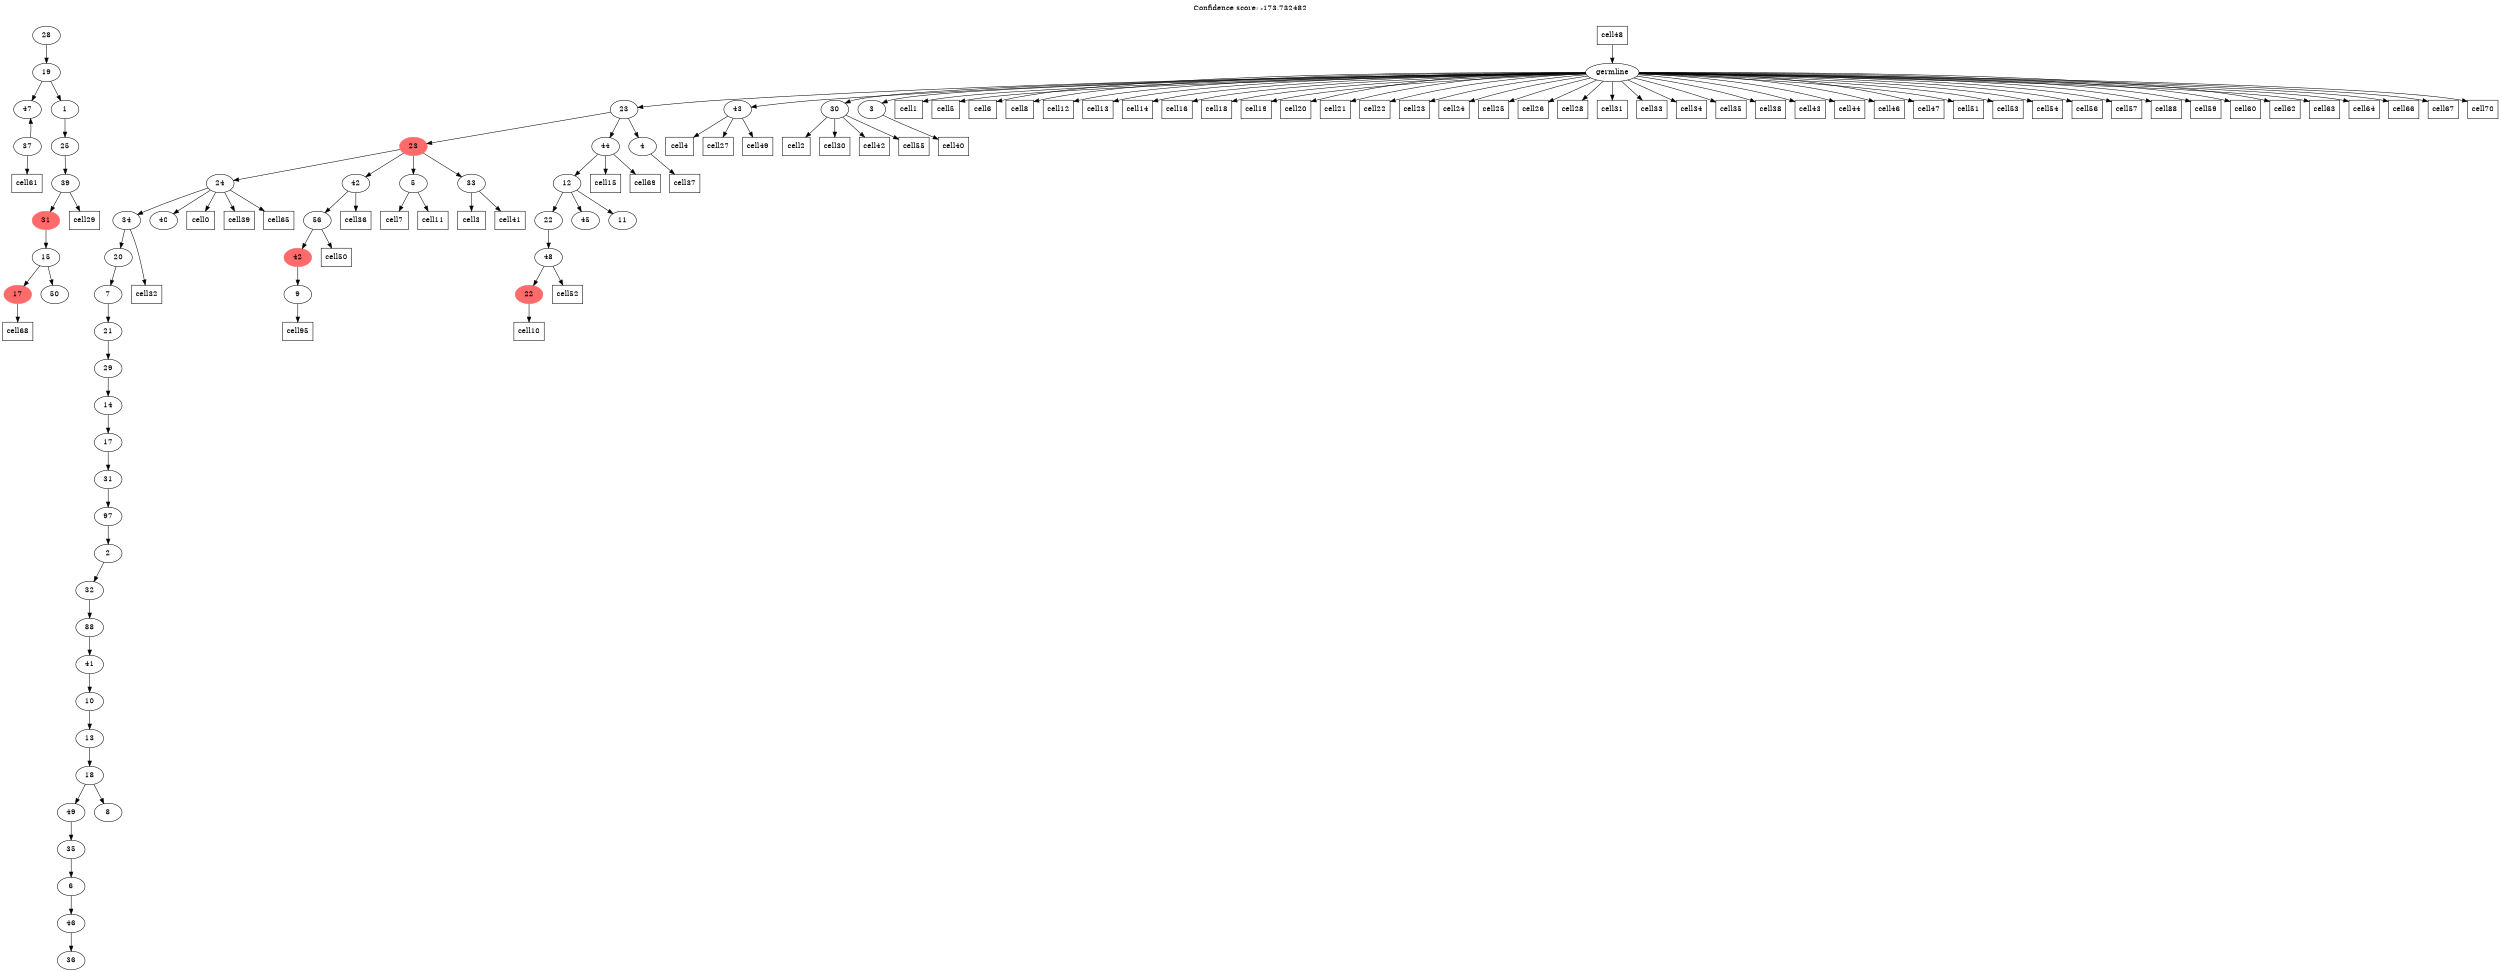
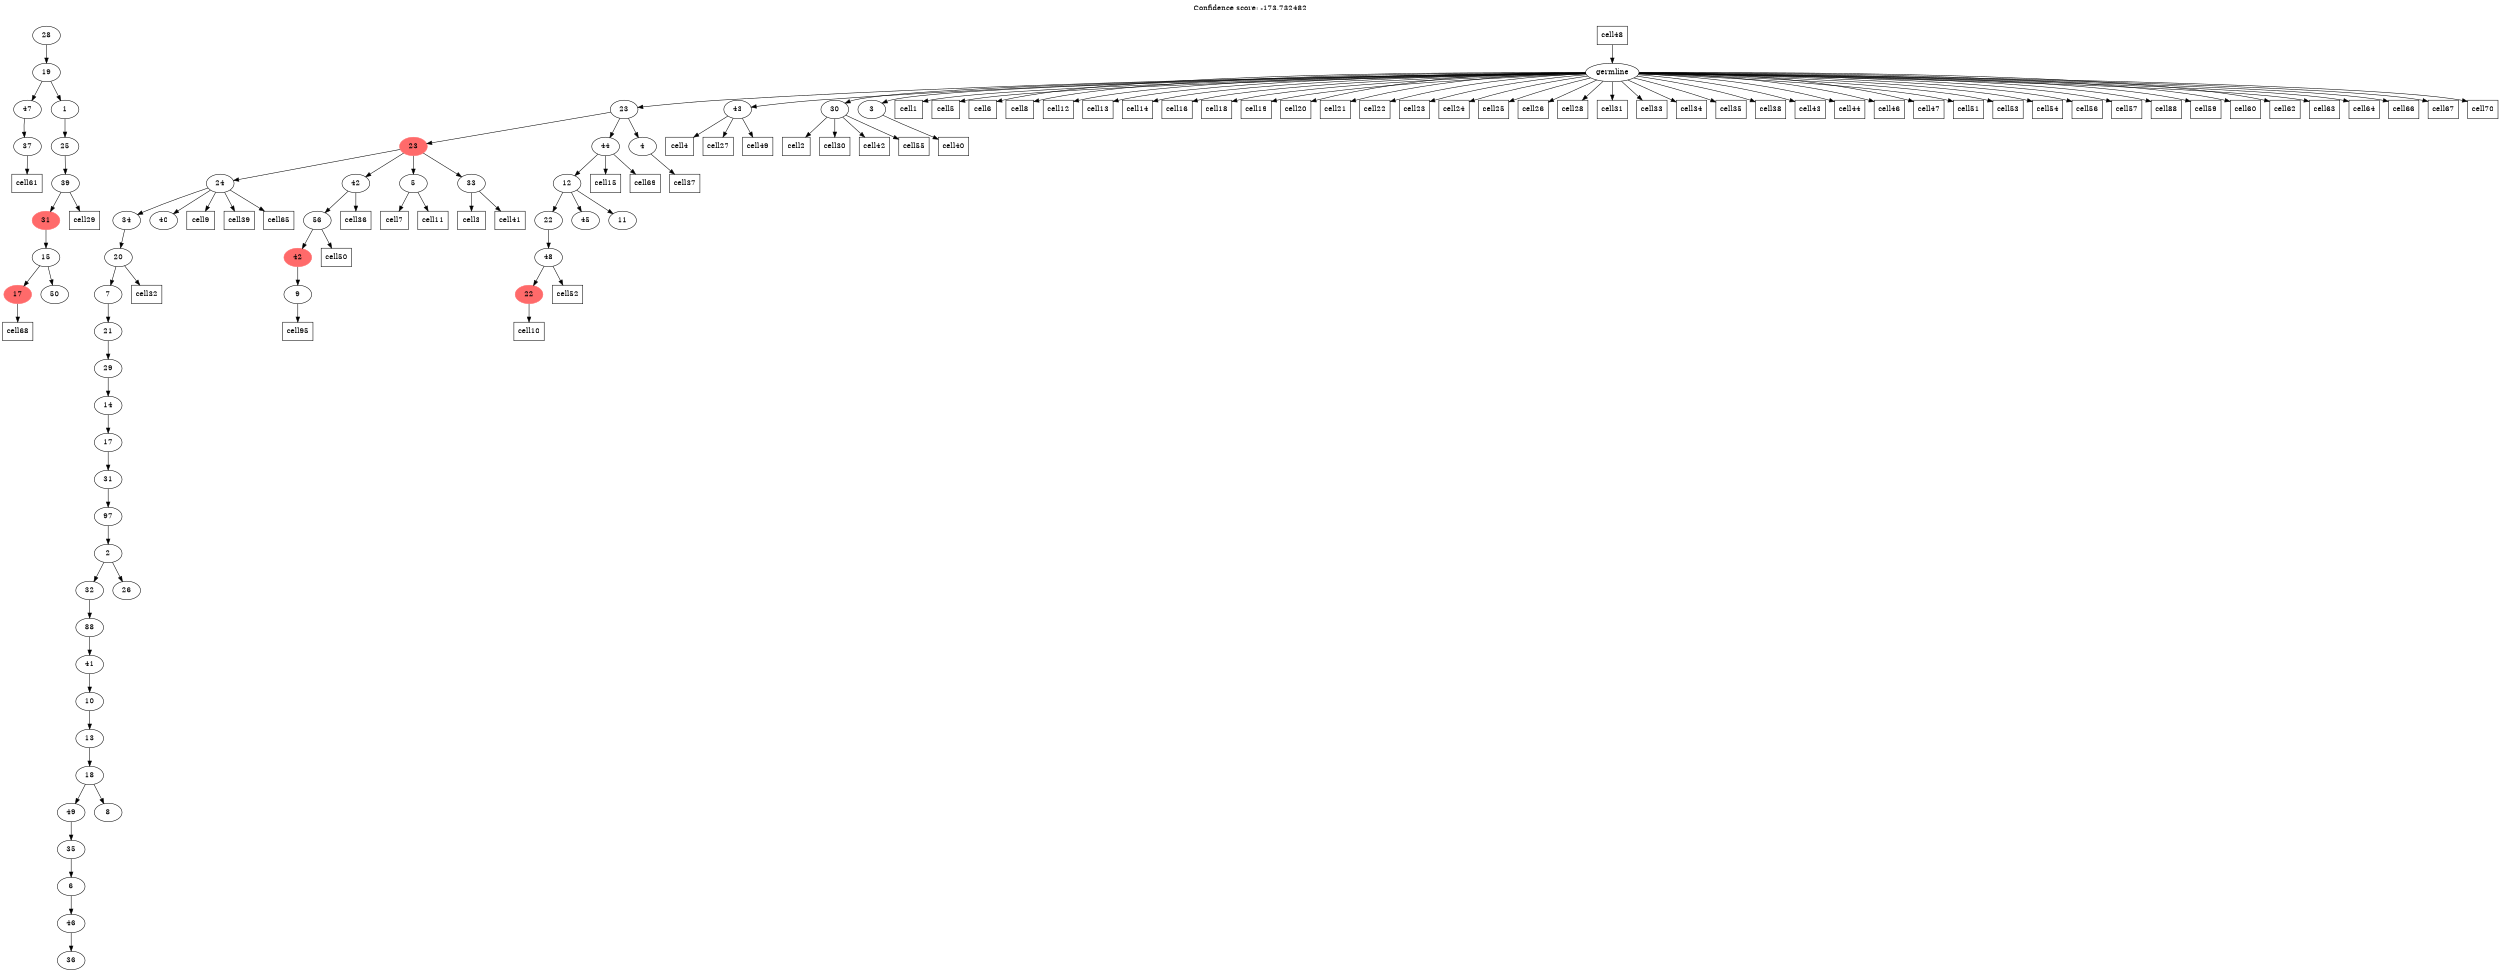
(31, 130) -> (24, 125)
(201, 220) -> (201, 220)
(139, 254) -> (131, 273)
none -> (127, 590)
